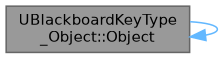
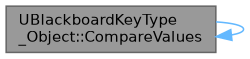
(98, 29) -> (111, 29)
